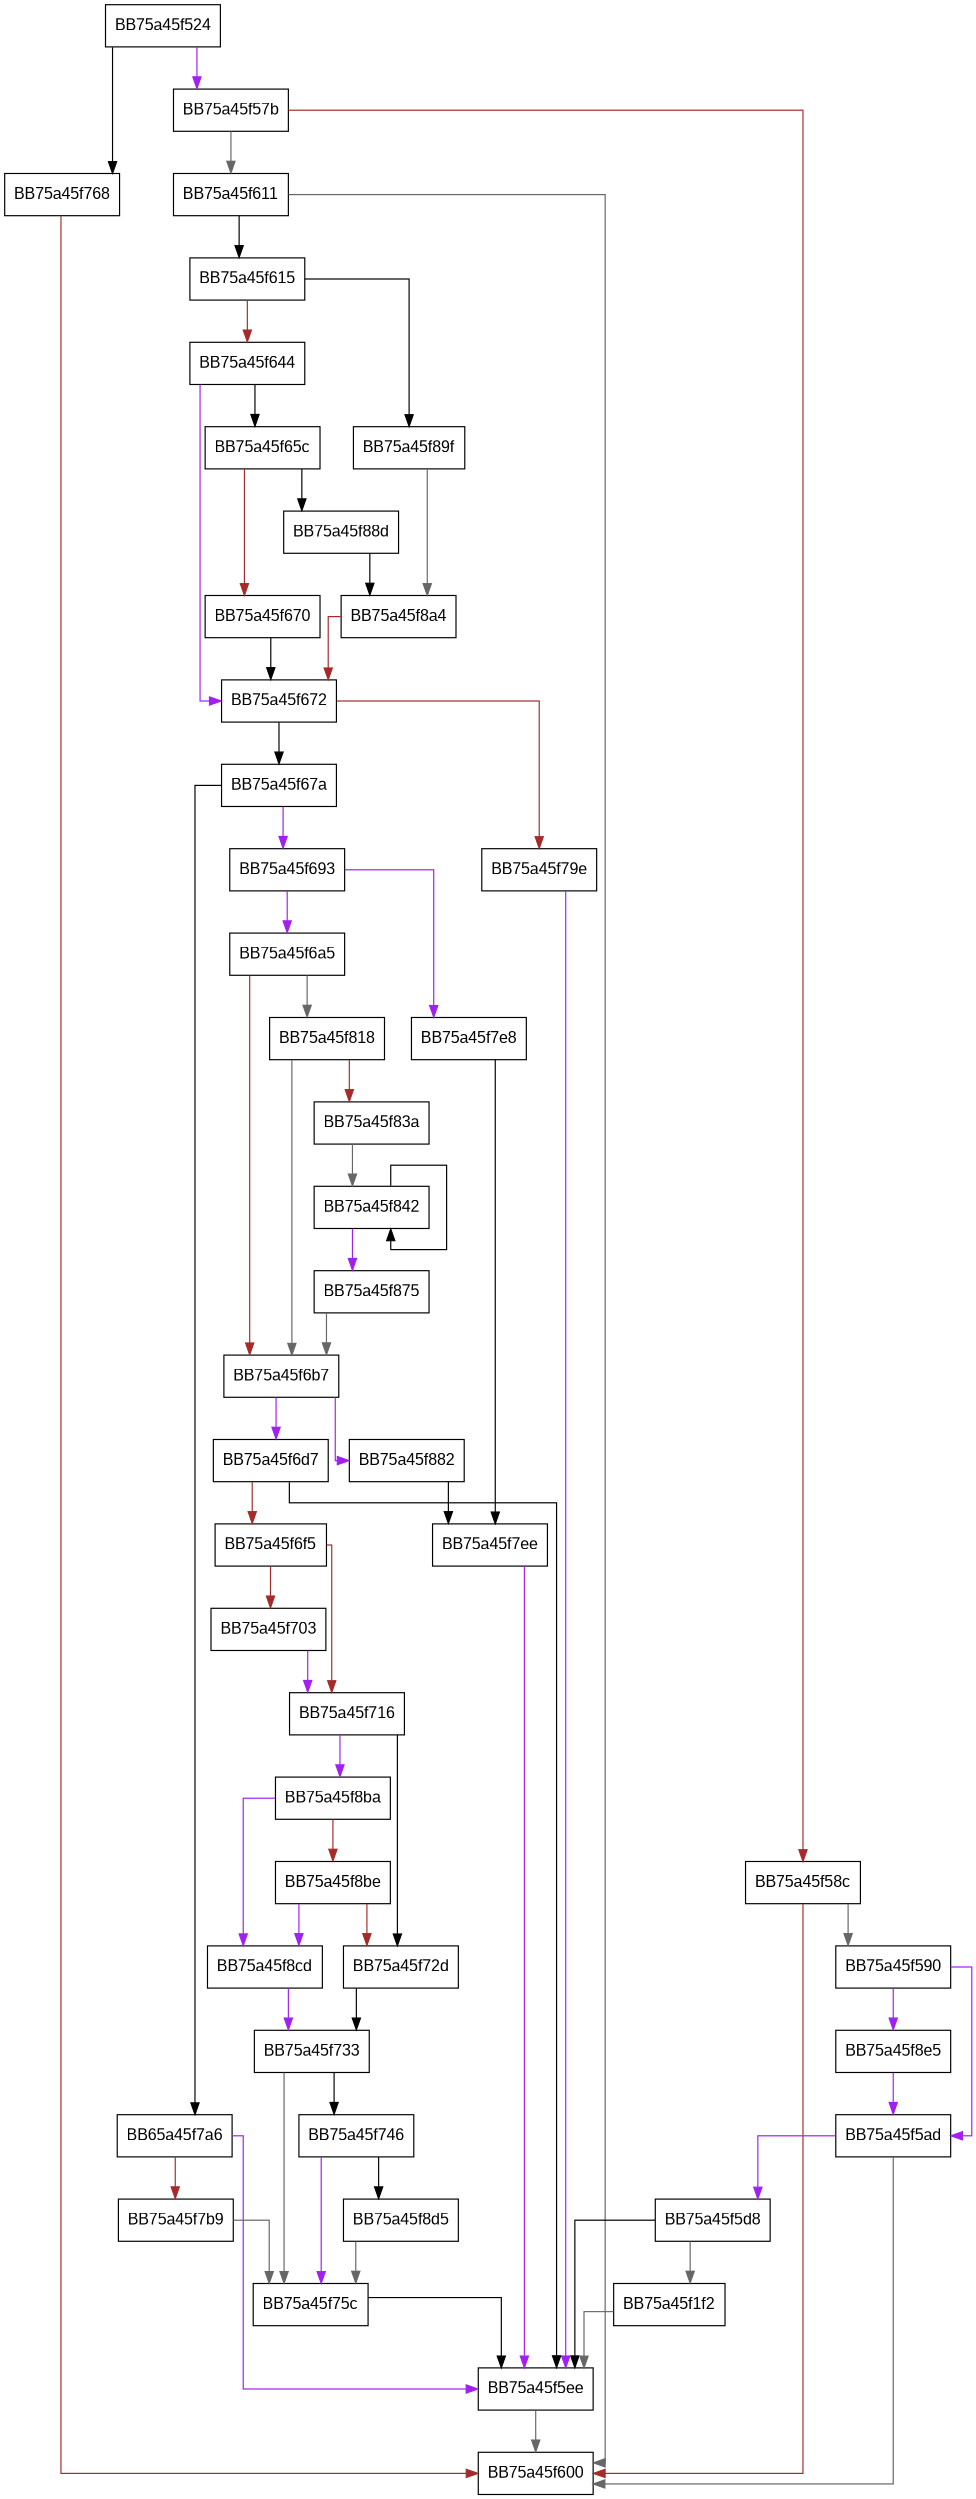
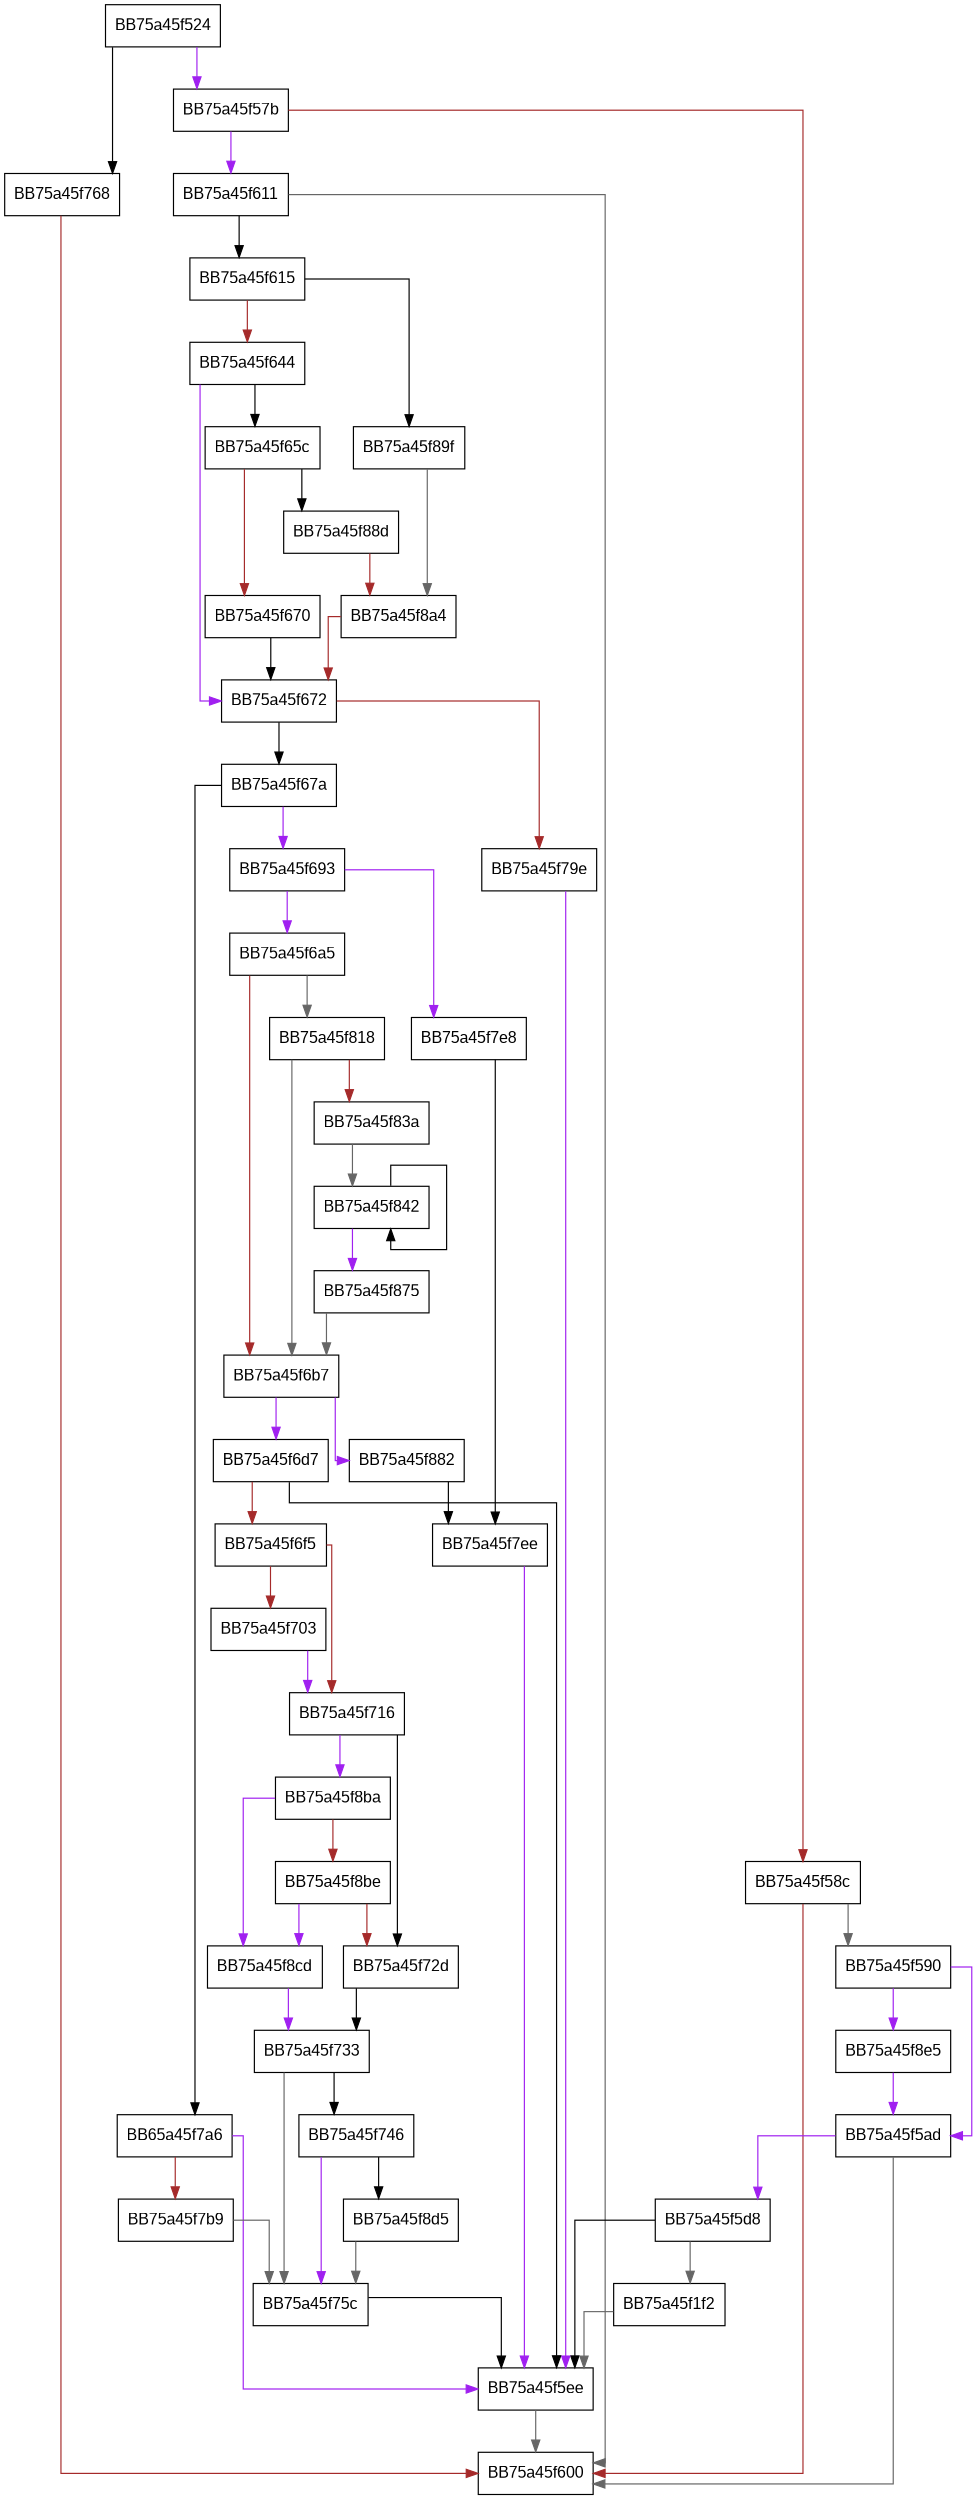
(231, 146) -> (231, 146)
(370, 568) -> (370, 568)
